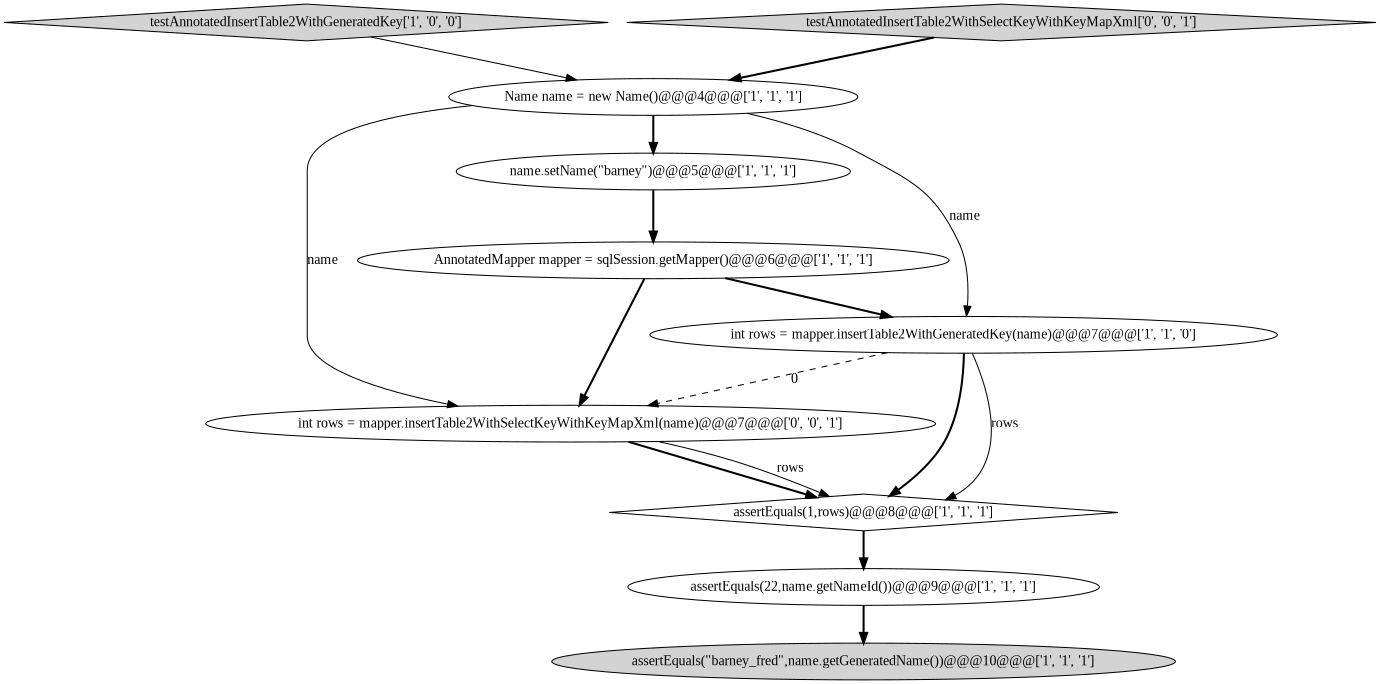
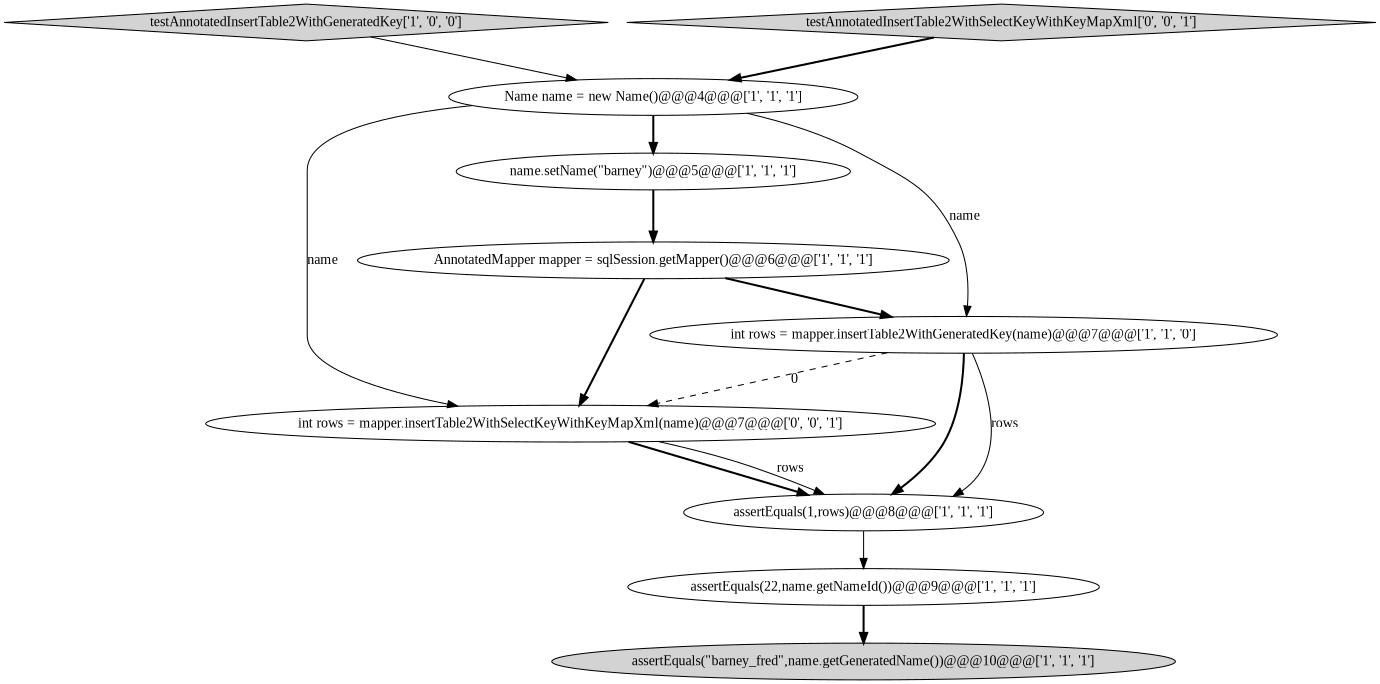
(864, 512) -> (864, 512)
(864, 545) -> (864, 545)
